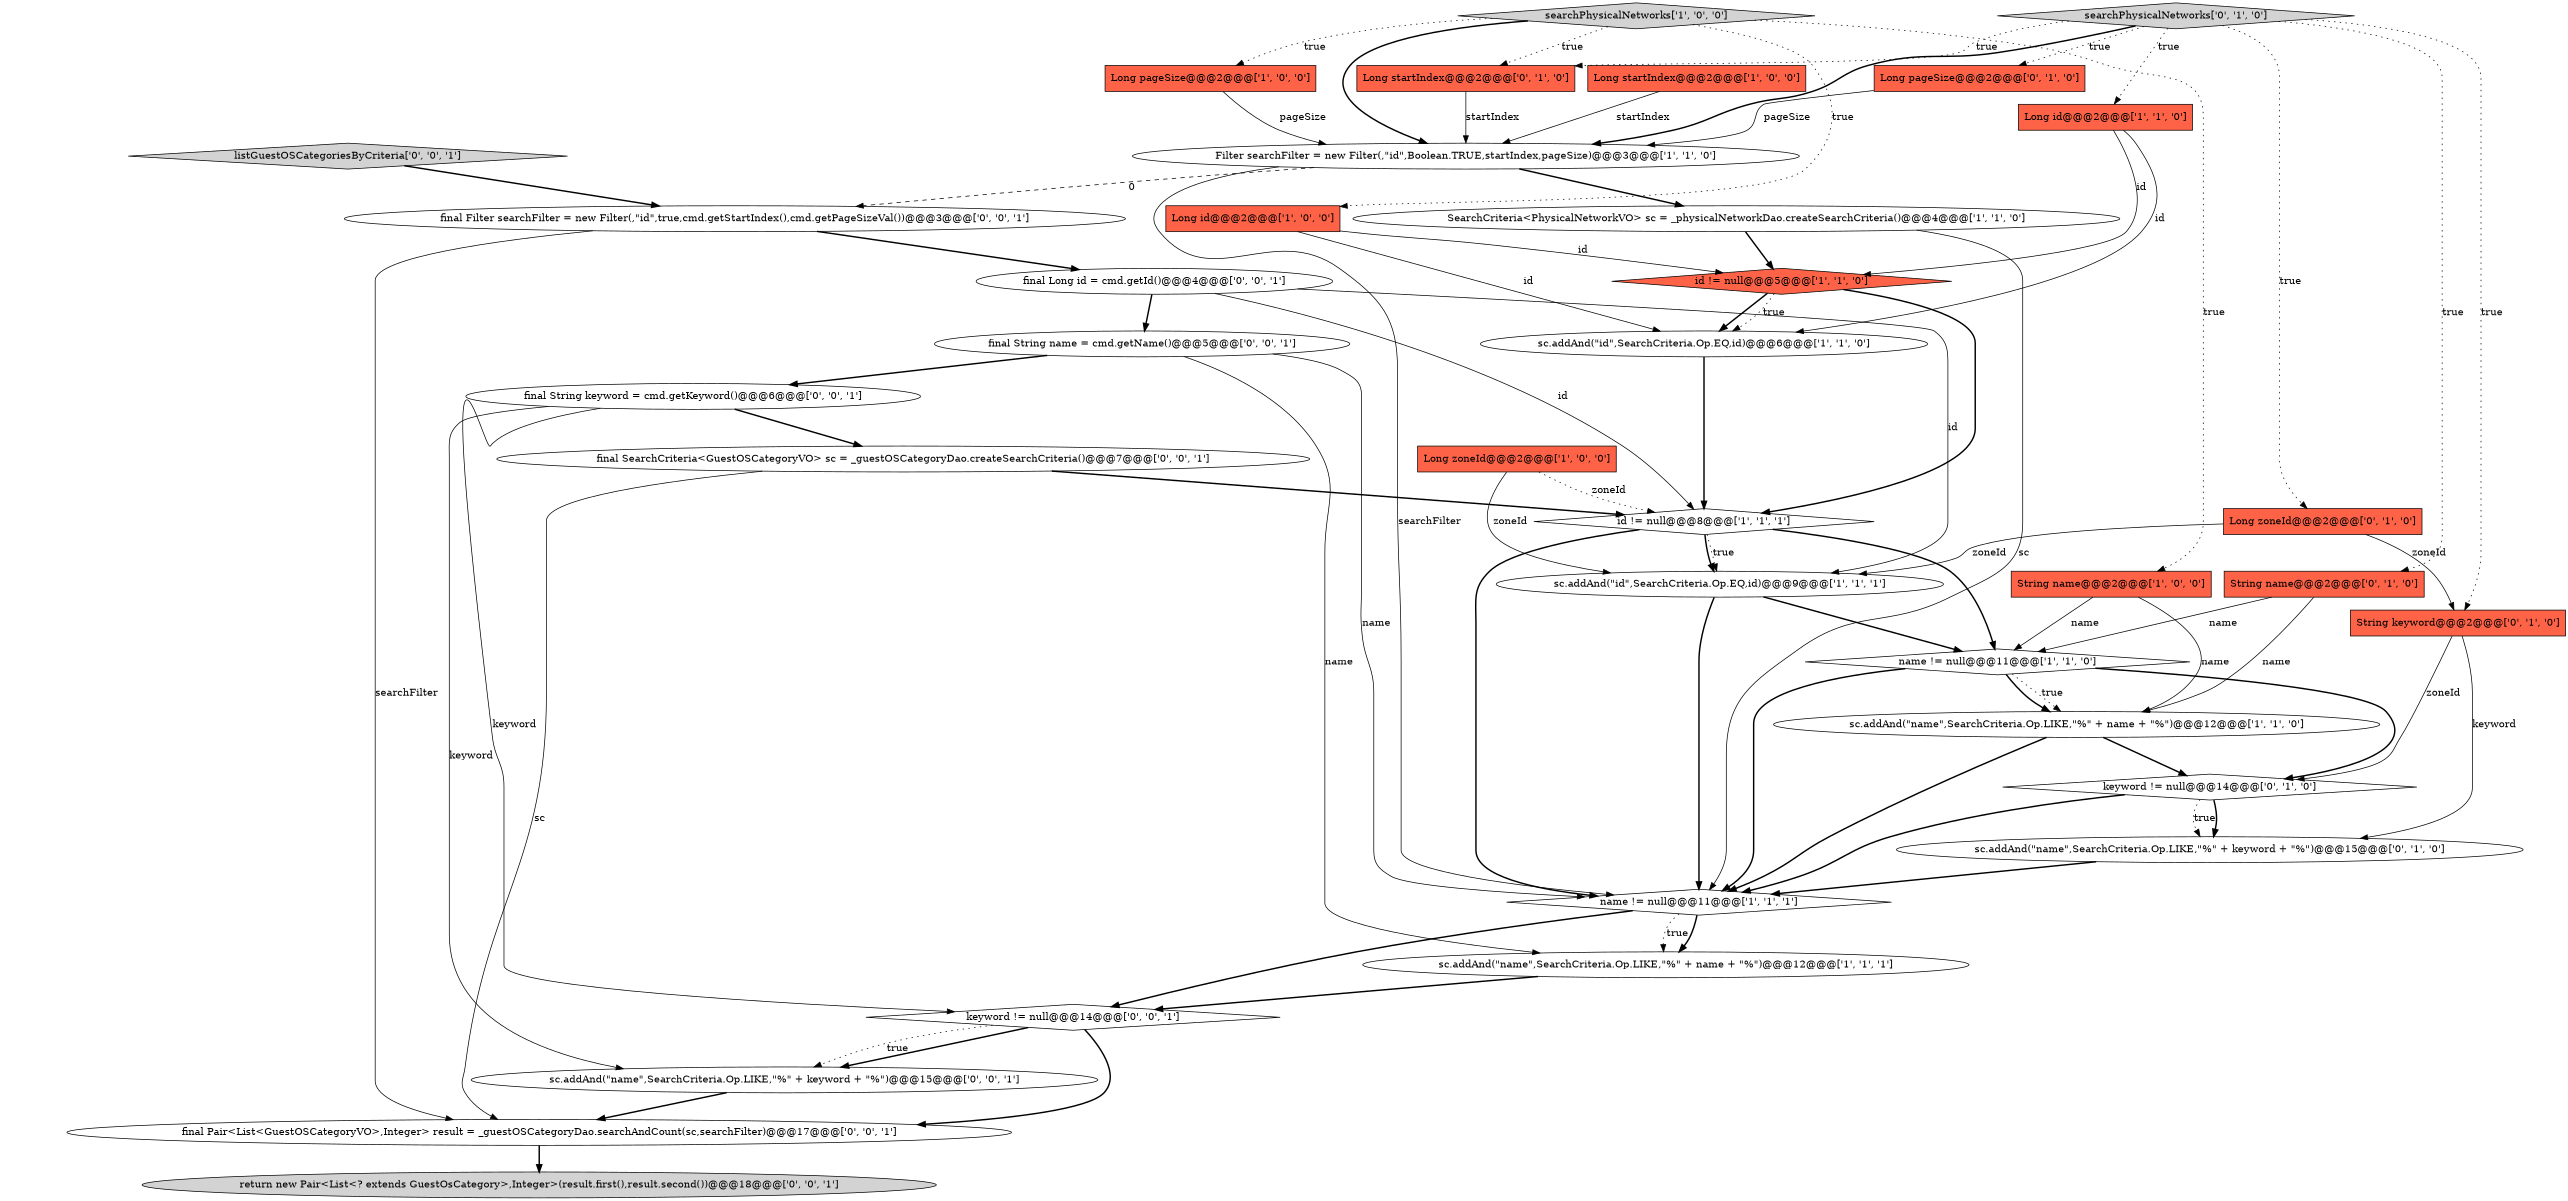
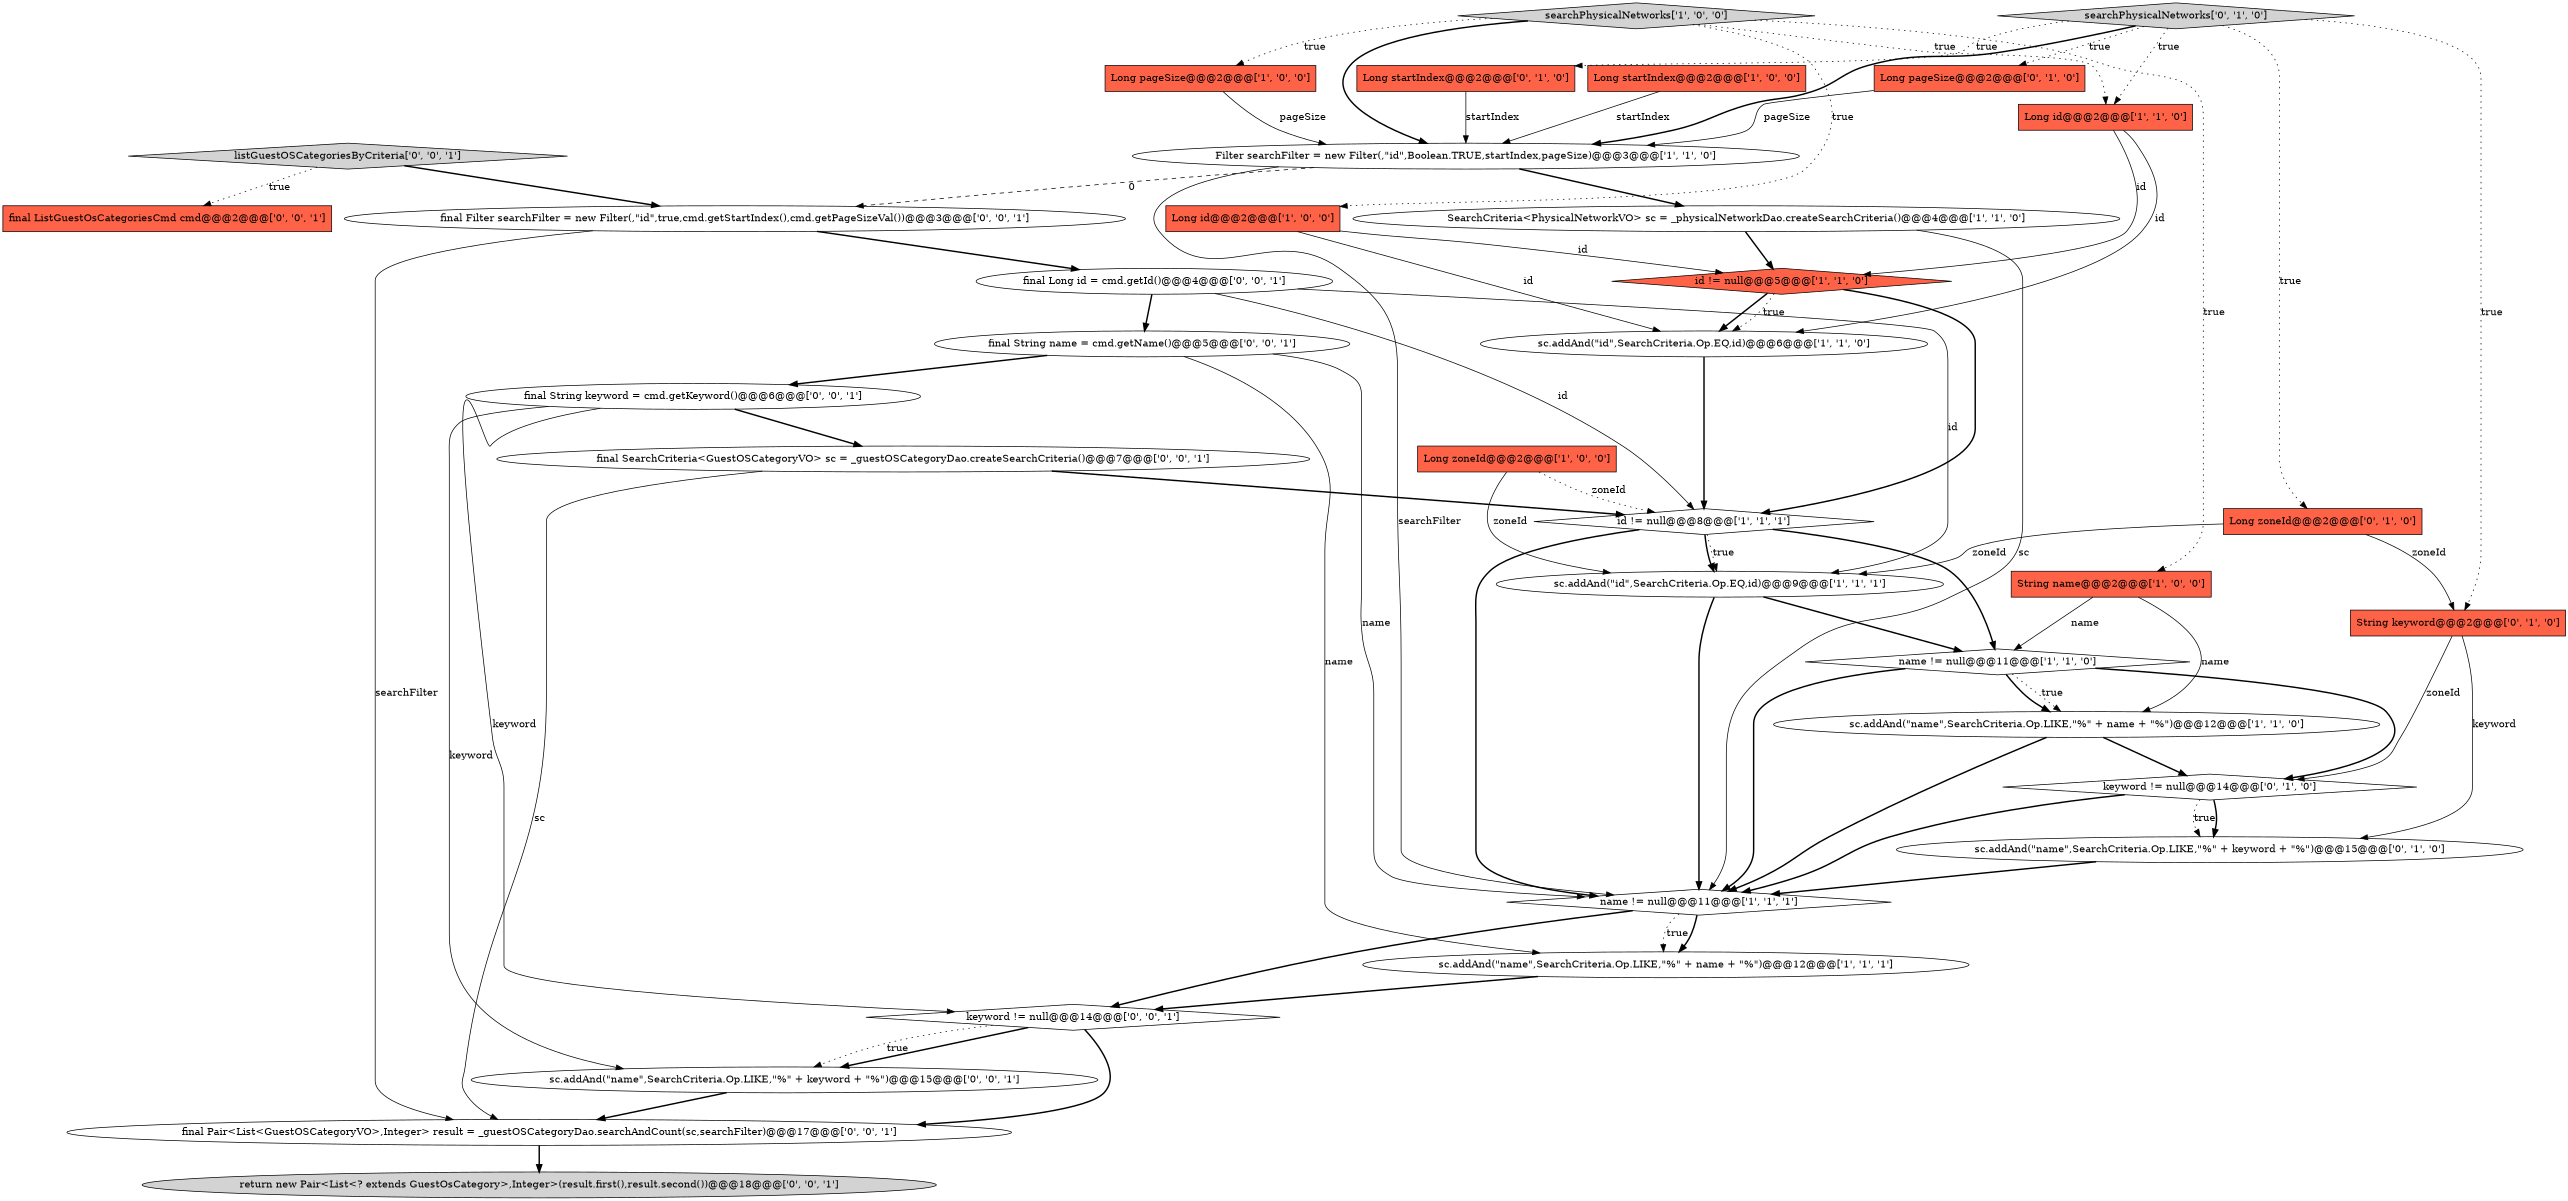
(1557, 45) -> (1912, 50)
none -> (167, 219)
(2324, 584) -> none
